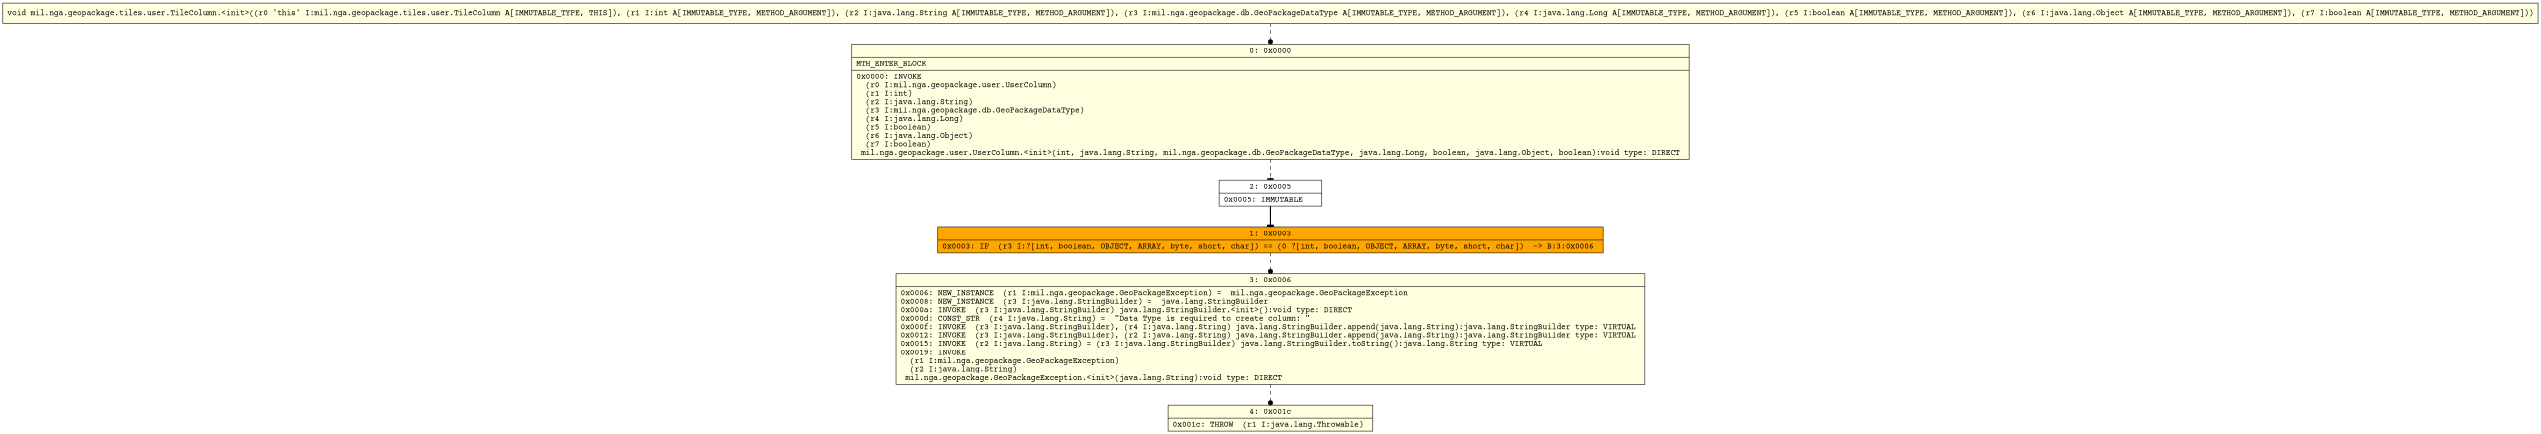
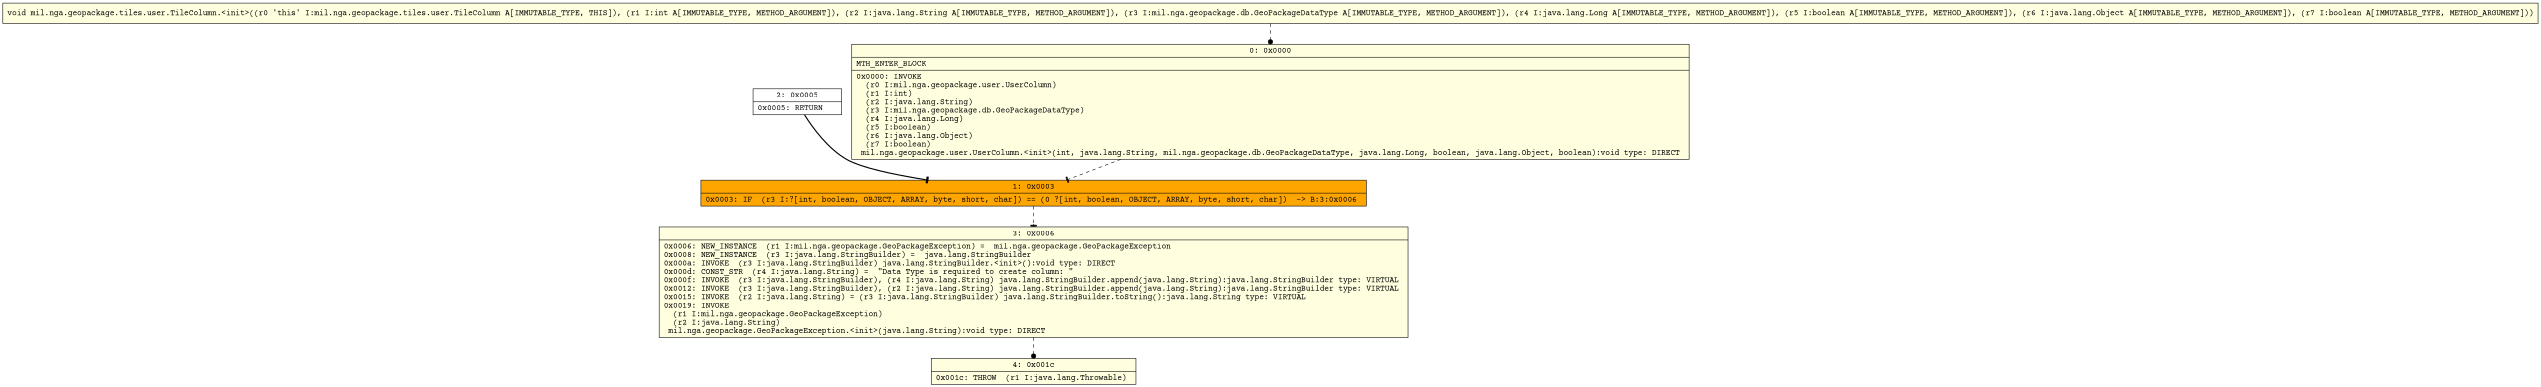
(1270, 168) -> (1095, 169)
(1270, 199) -> (797, 108)
(1270, 261) -> (1034, 215)
